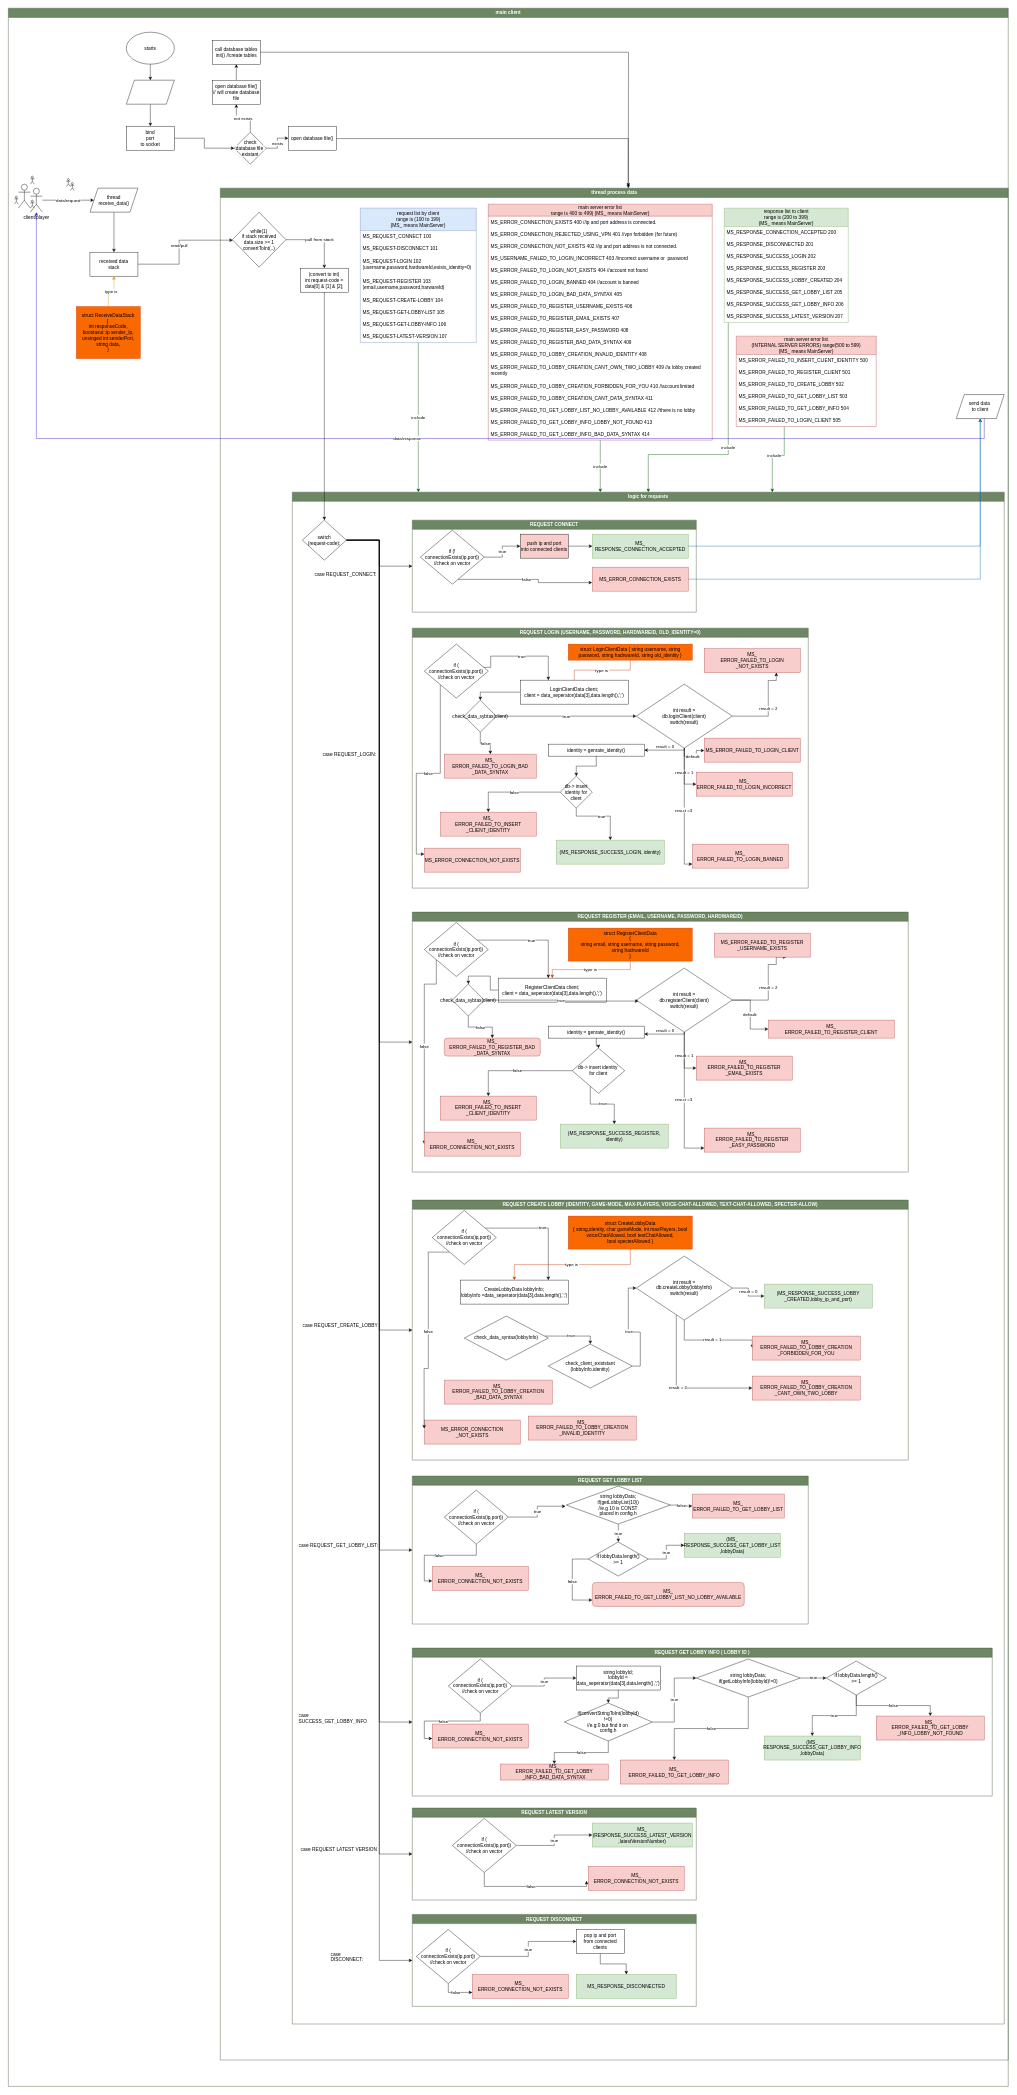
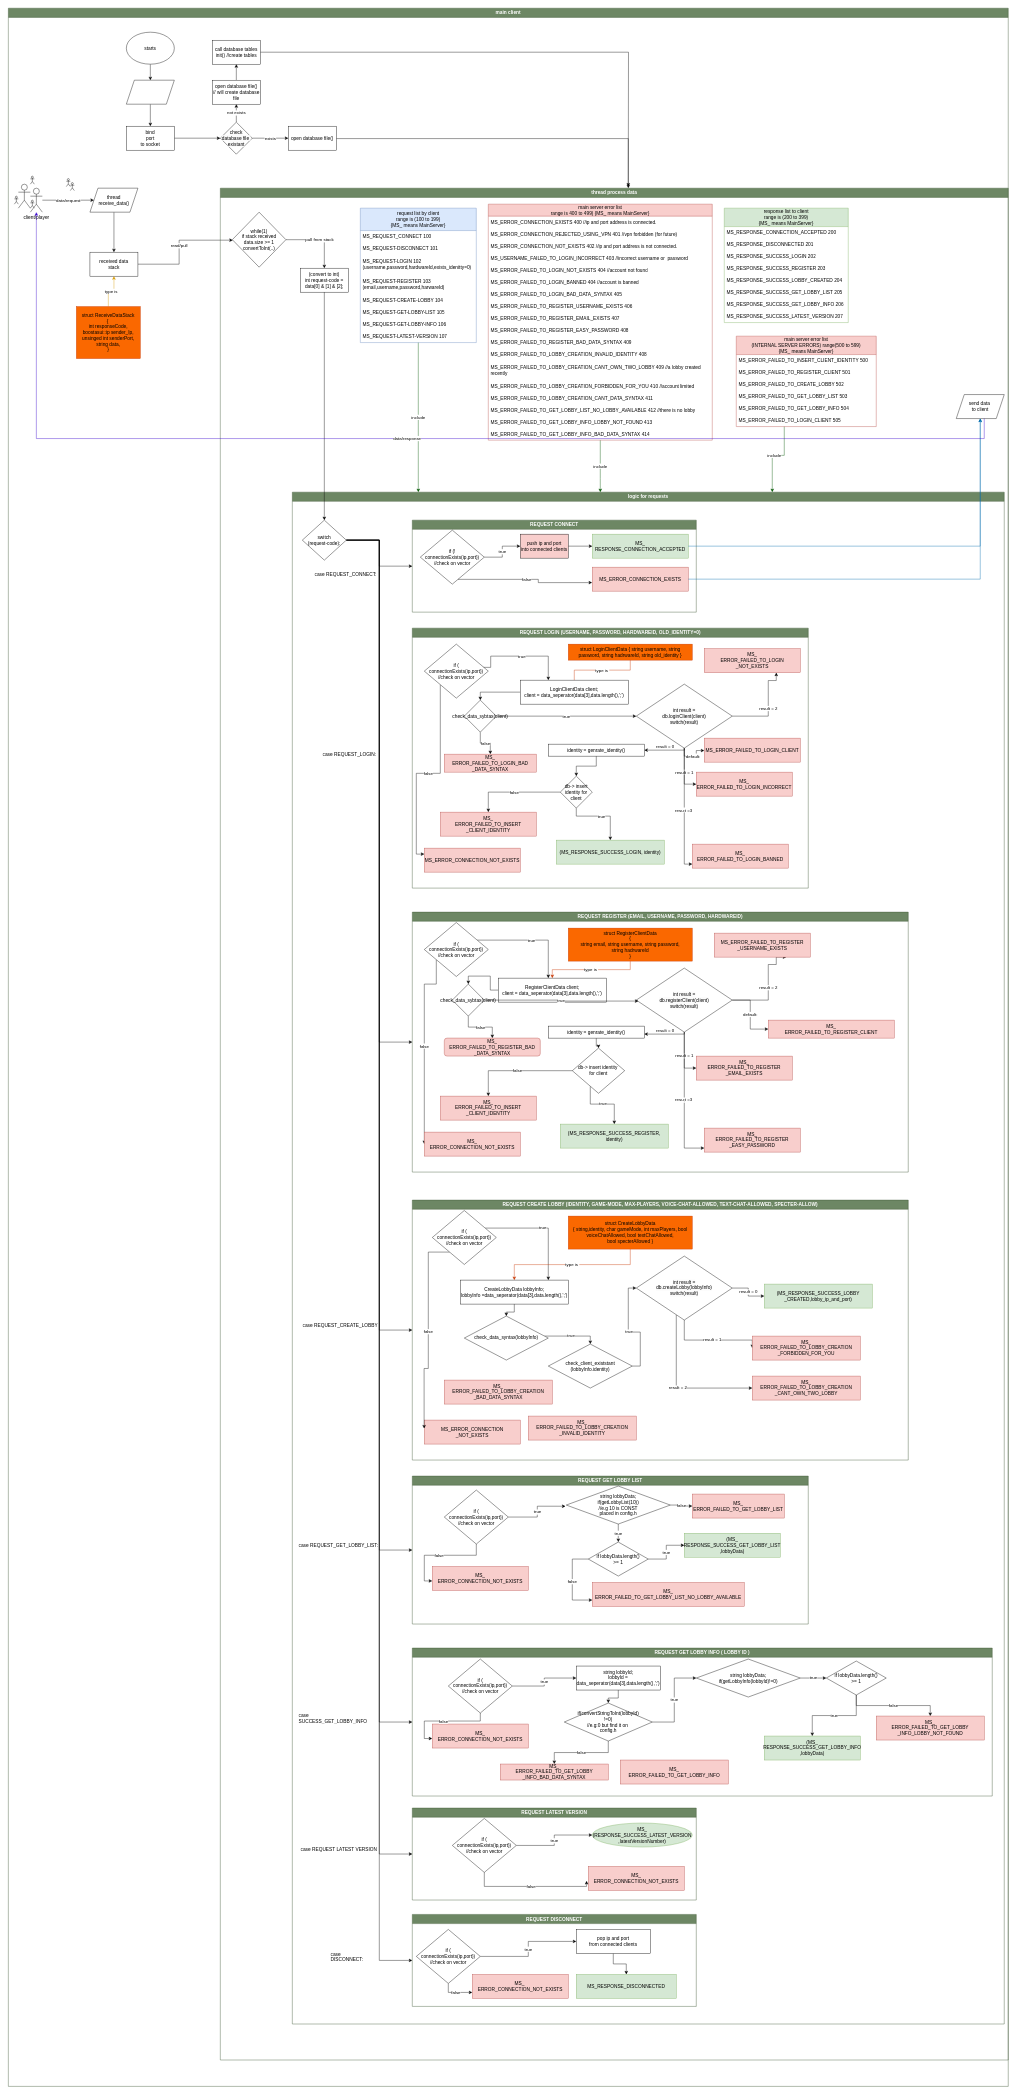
(250, 148) -> (236, 138)
(648, 488) -> none
(490, 766) -> (490, 763)
none -> (507, 1312)
(668, 1595) -> (668, 1595)
(711, 1729) -> none
(642, 1835) -> (642, 1835)
(600, 1942) -> (613, 1942)
